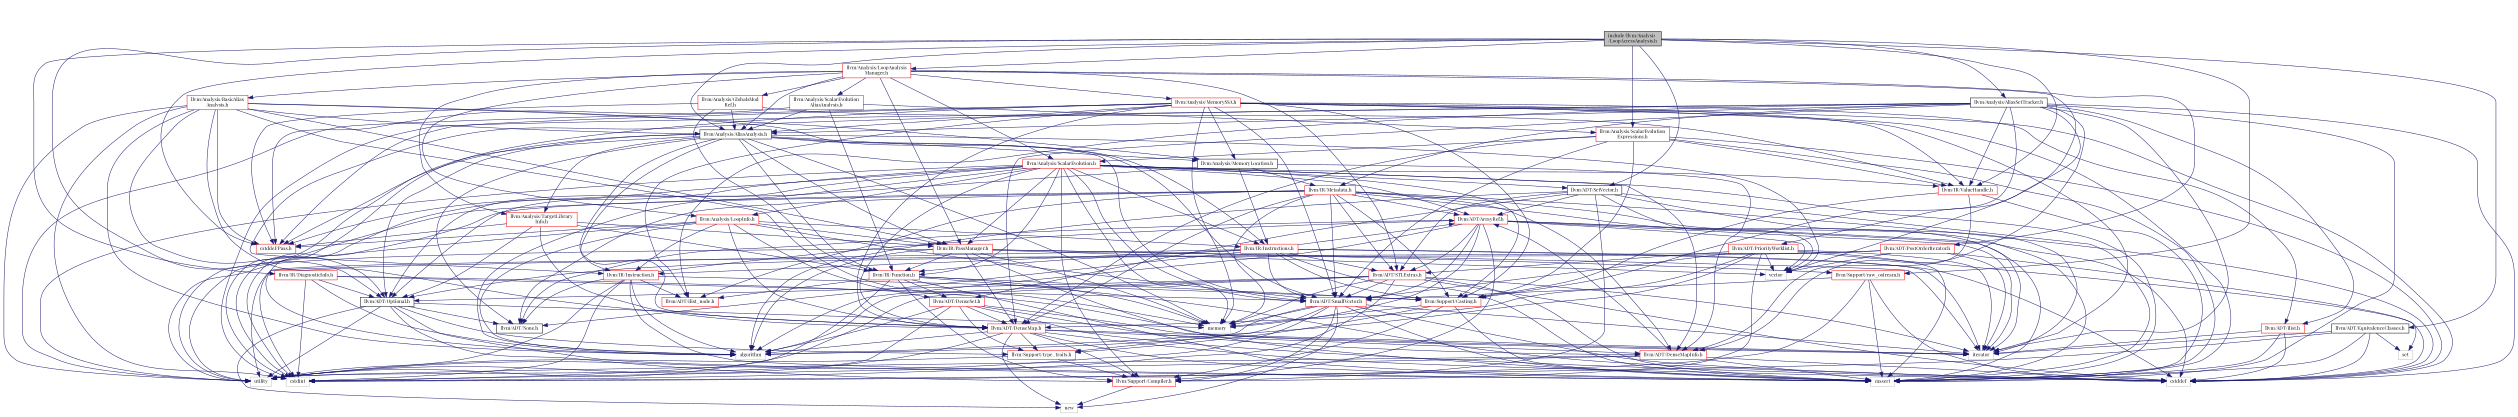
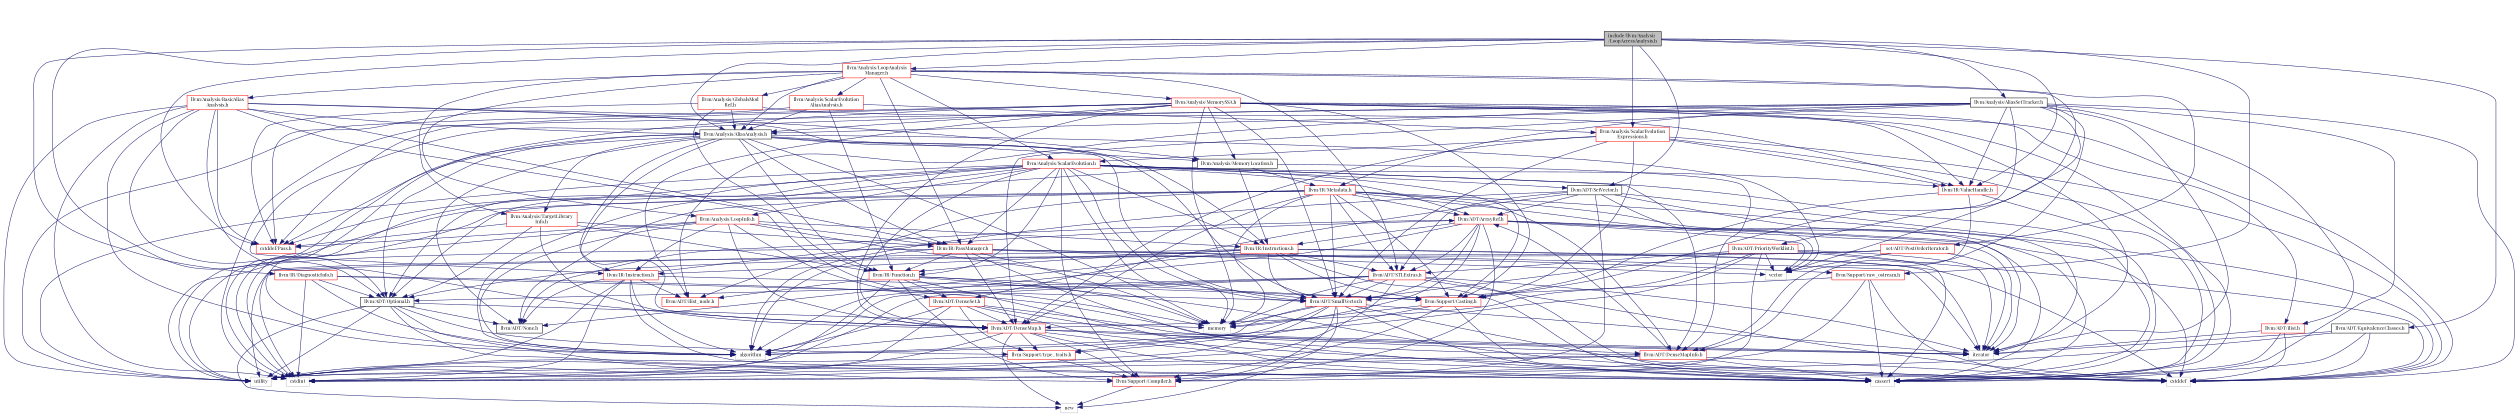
(1374, 235) -> (1378, 233)
(1917, 249) -> (1917, 249)
(2406, 355) -> none
